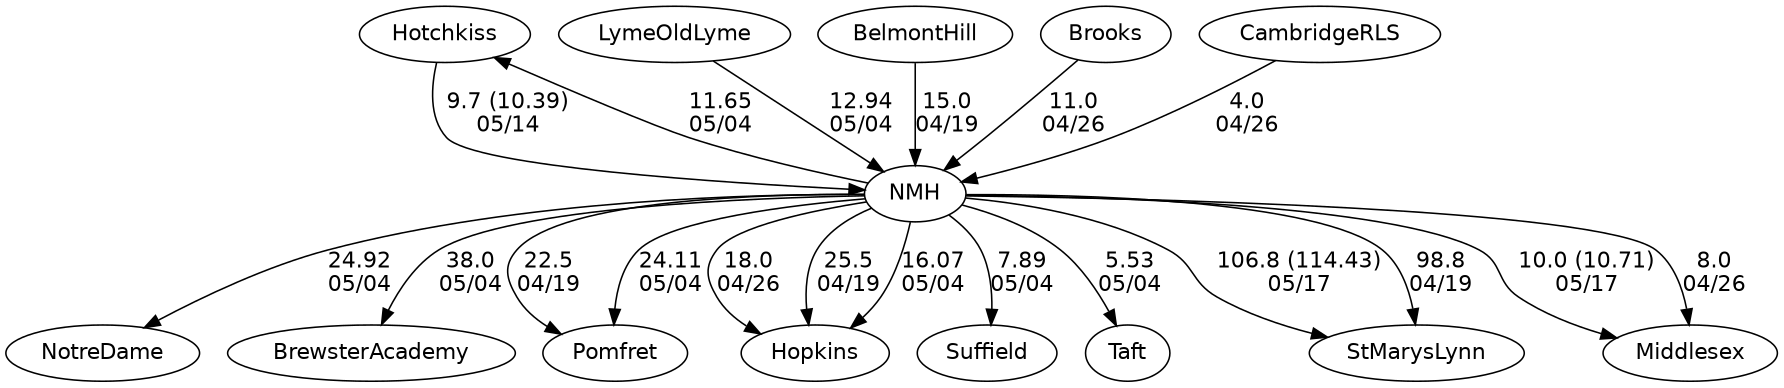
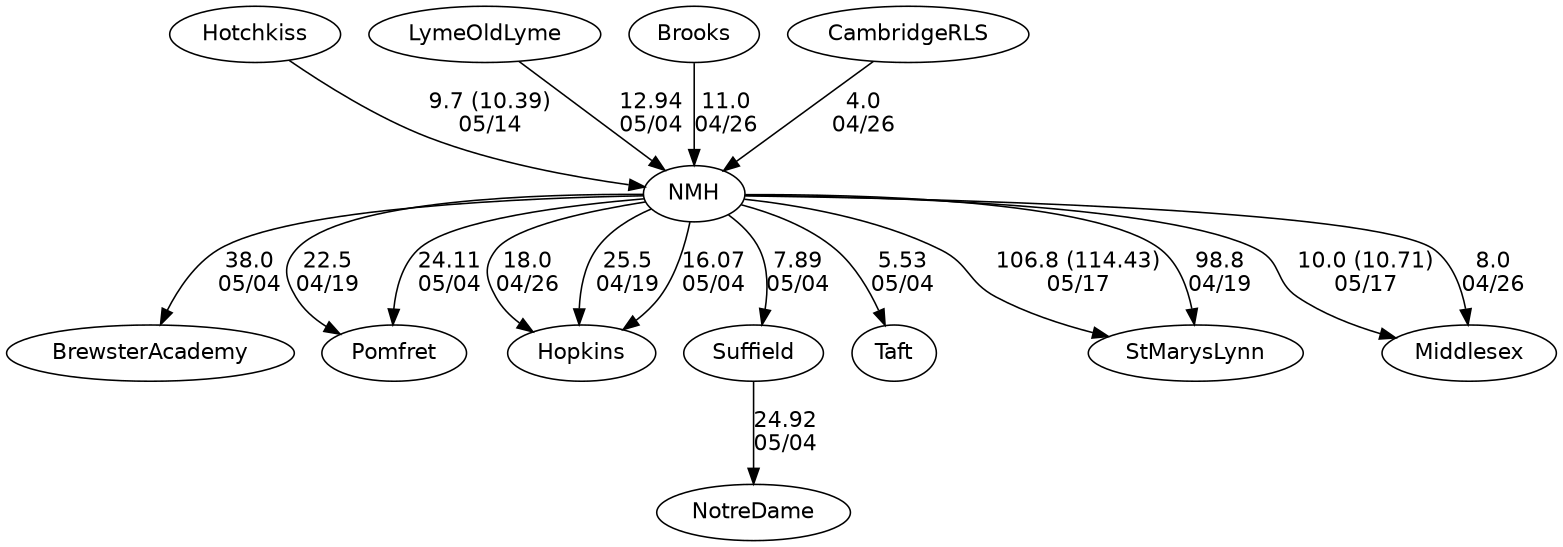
(915, 34) -> none
(684, 136) -> none
(503, 217) -> (754, 425)
